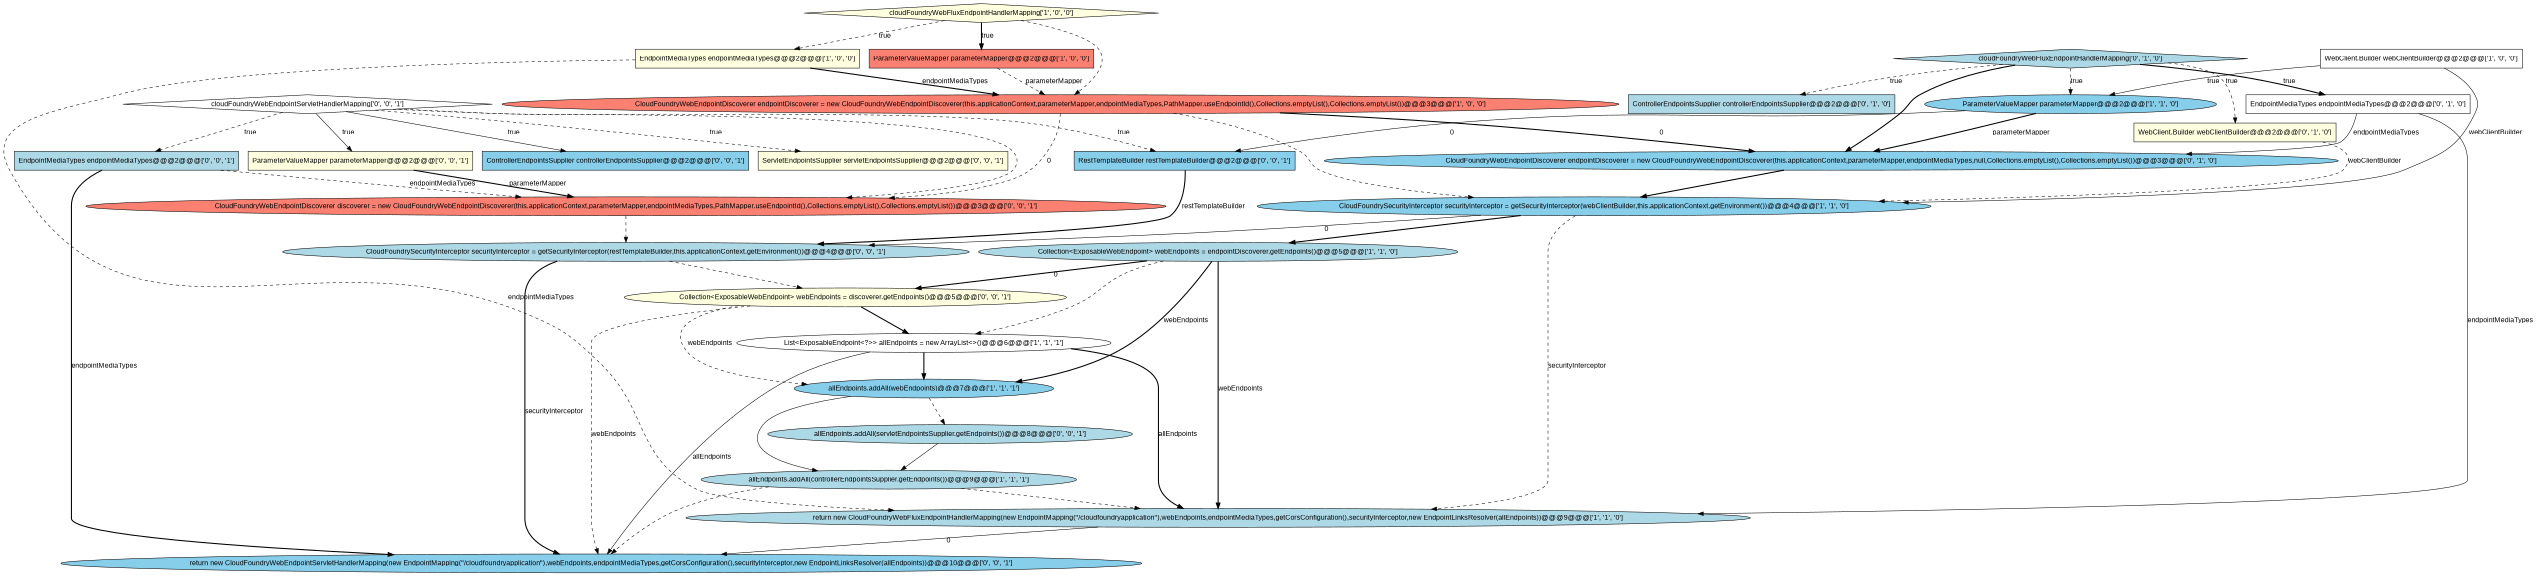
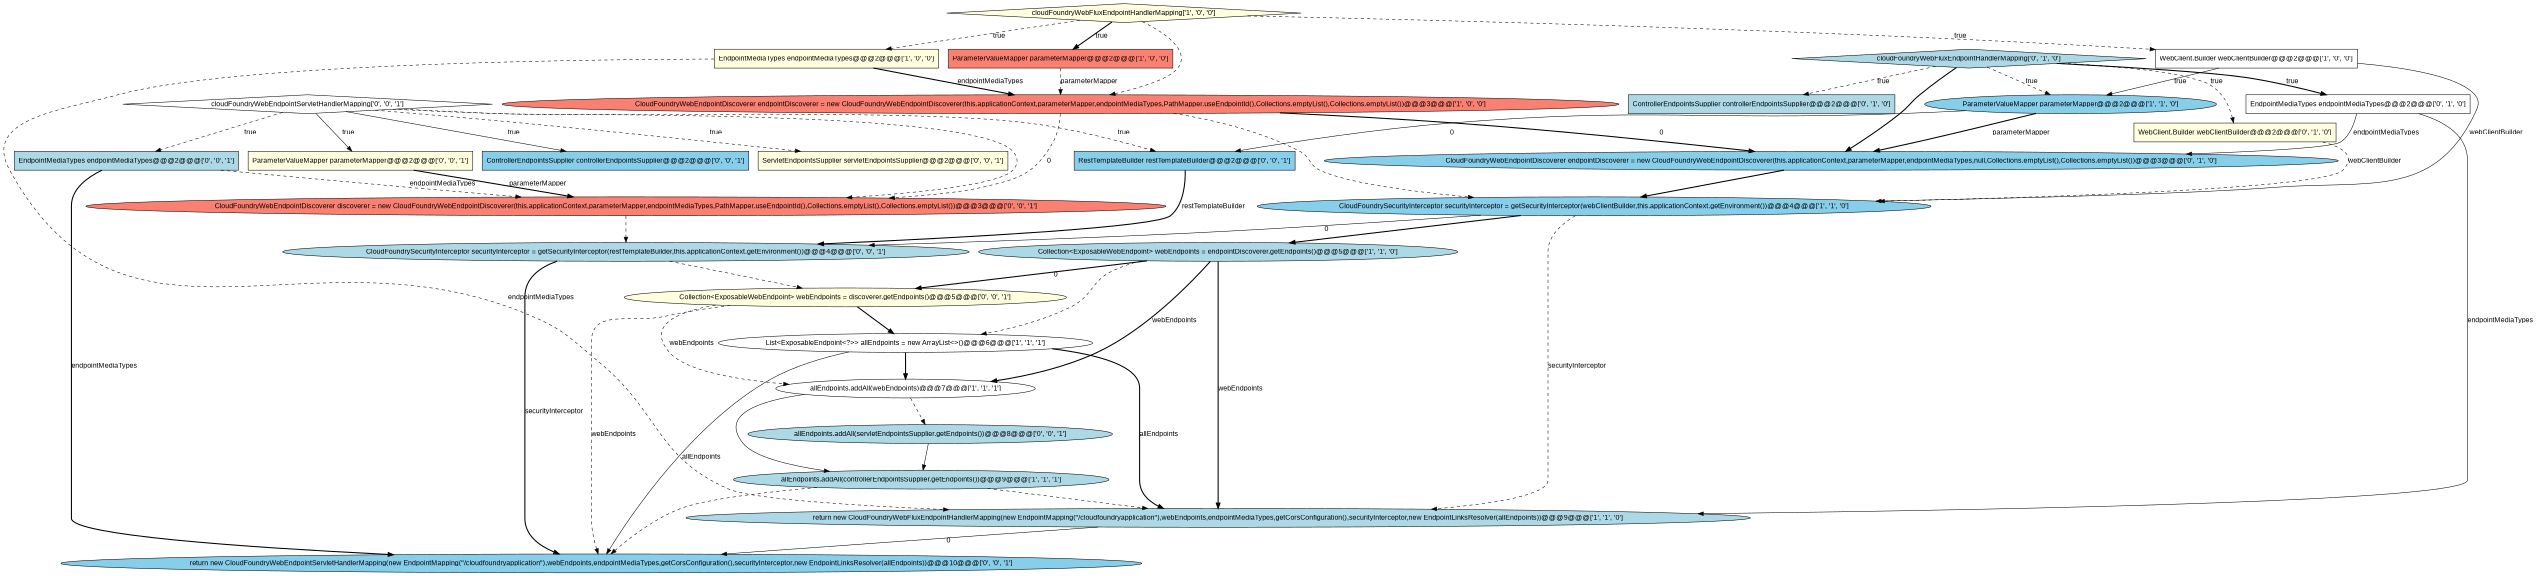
none -> (1699, 29)
(924, 389) -> (906, 389)
